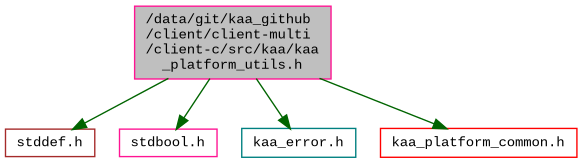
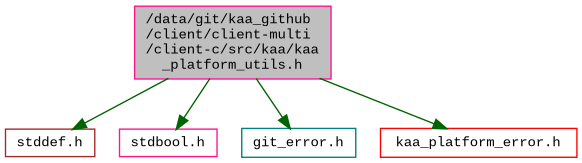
(299, 143) -> (299, 143)
(479, 143) -> (479, 143)
